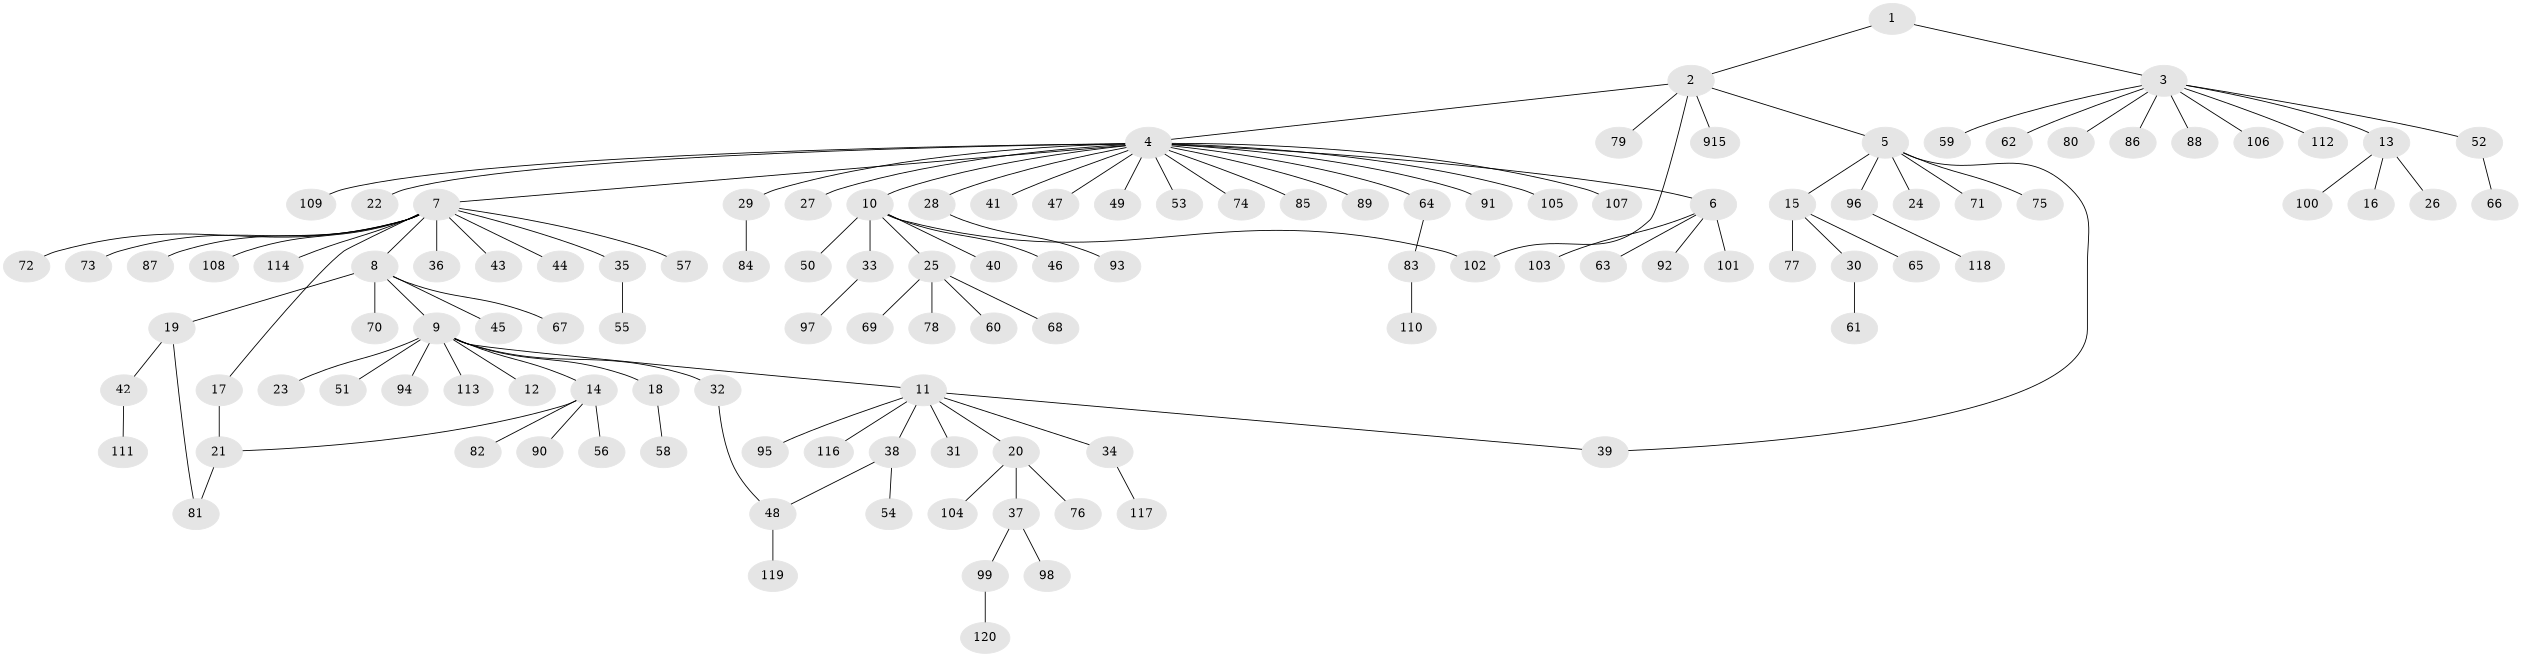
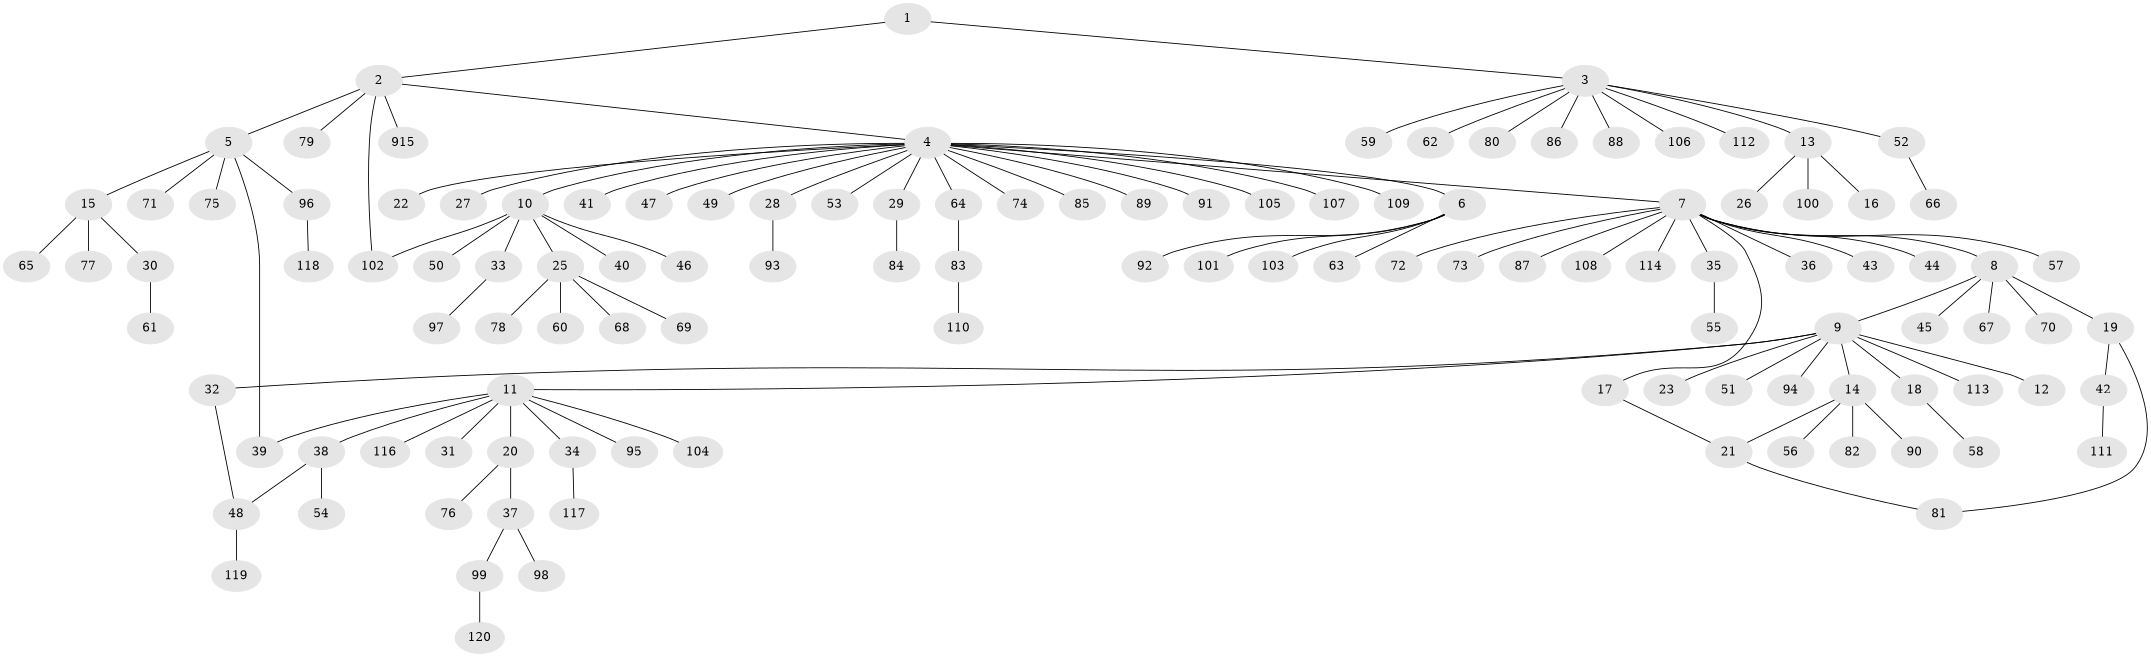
(1916, 205) -> none
(984, 483) -> (606, 417)
